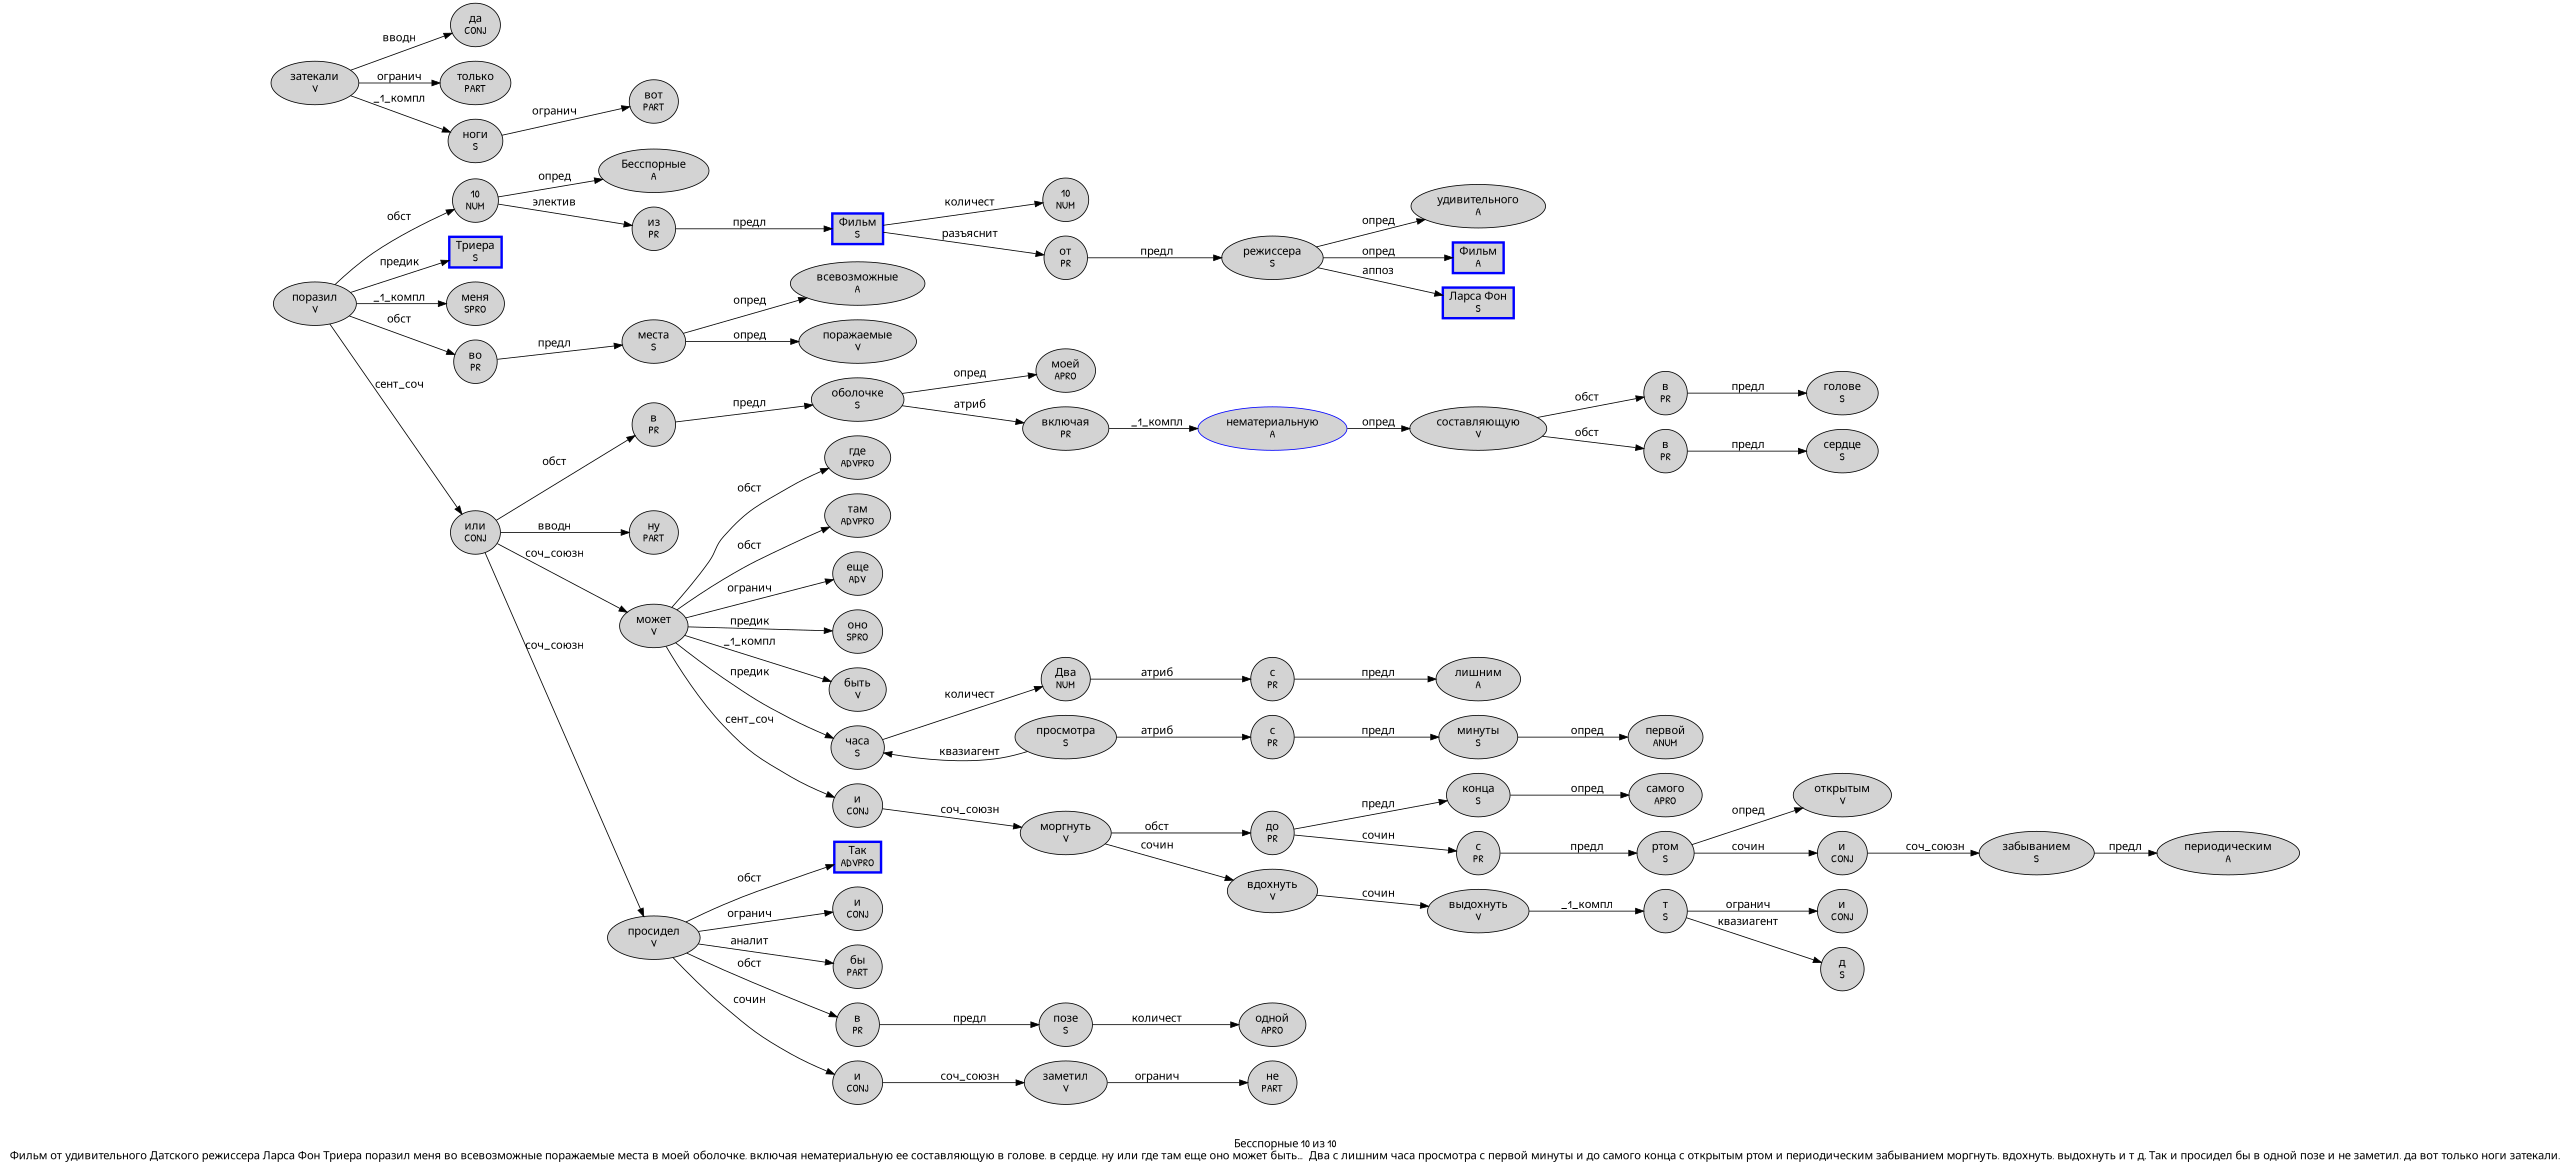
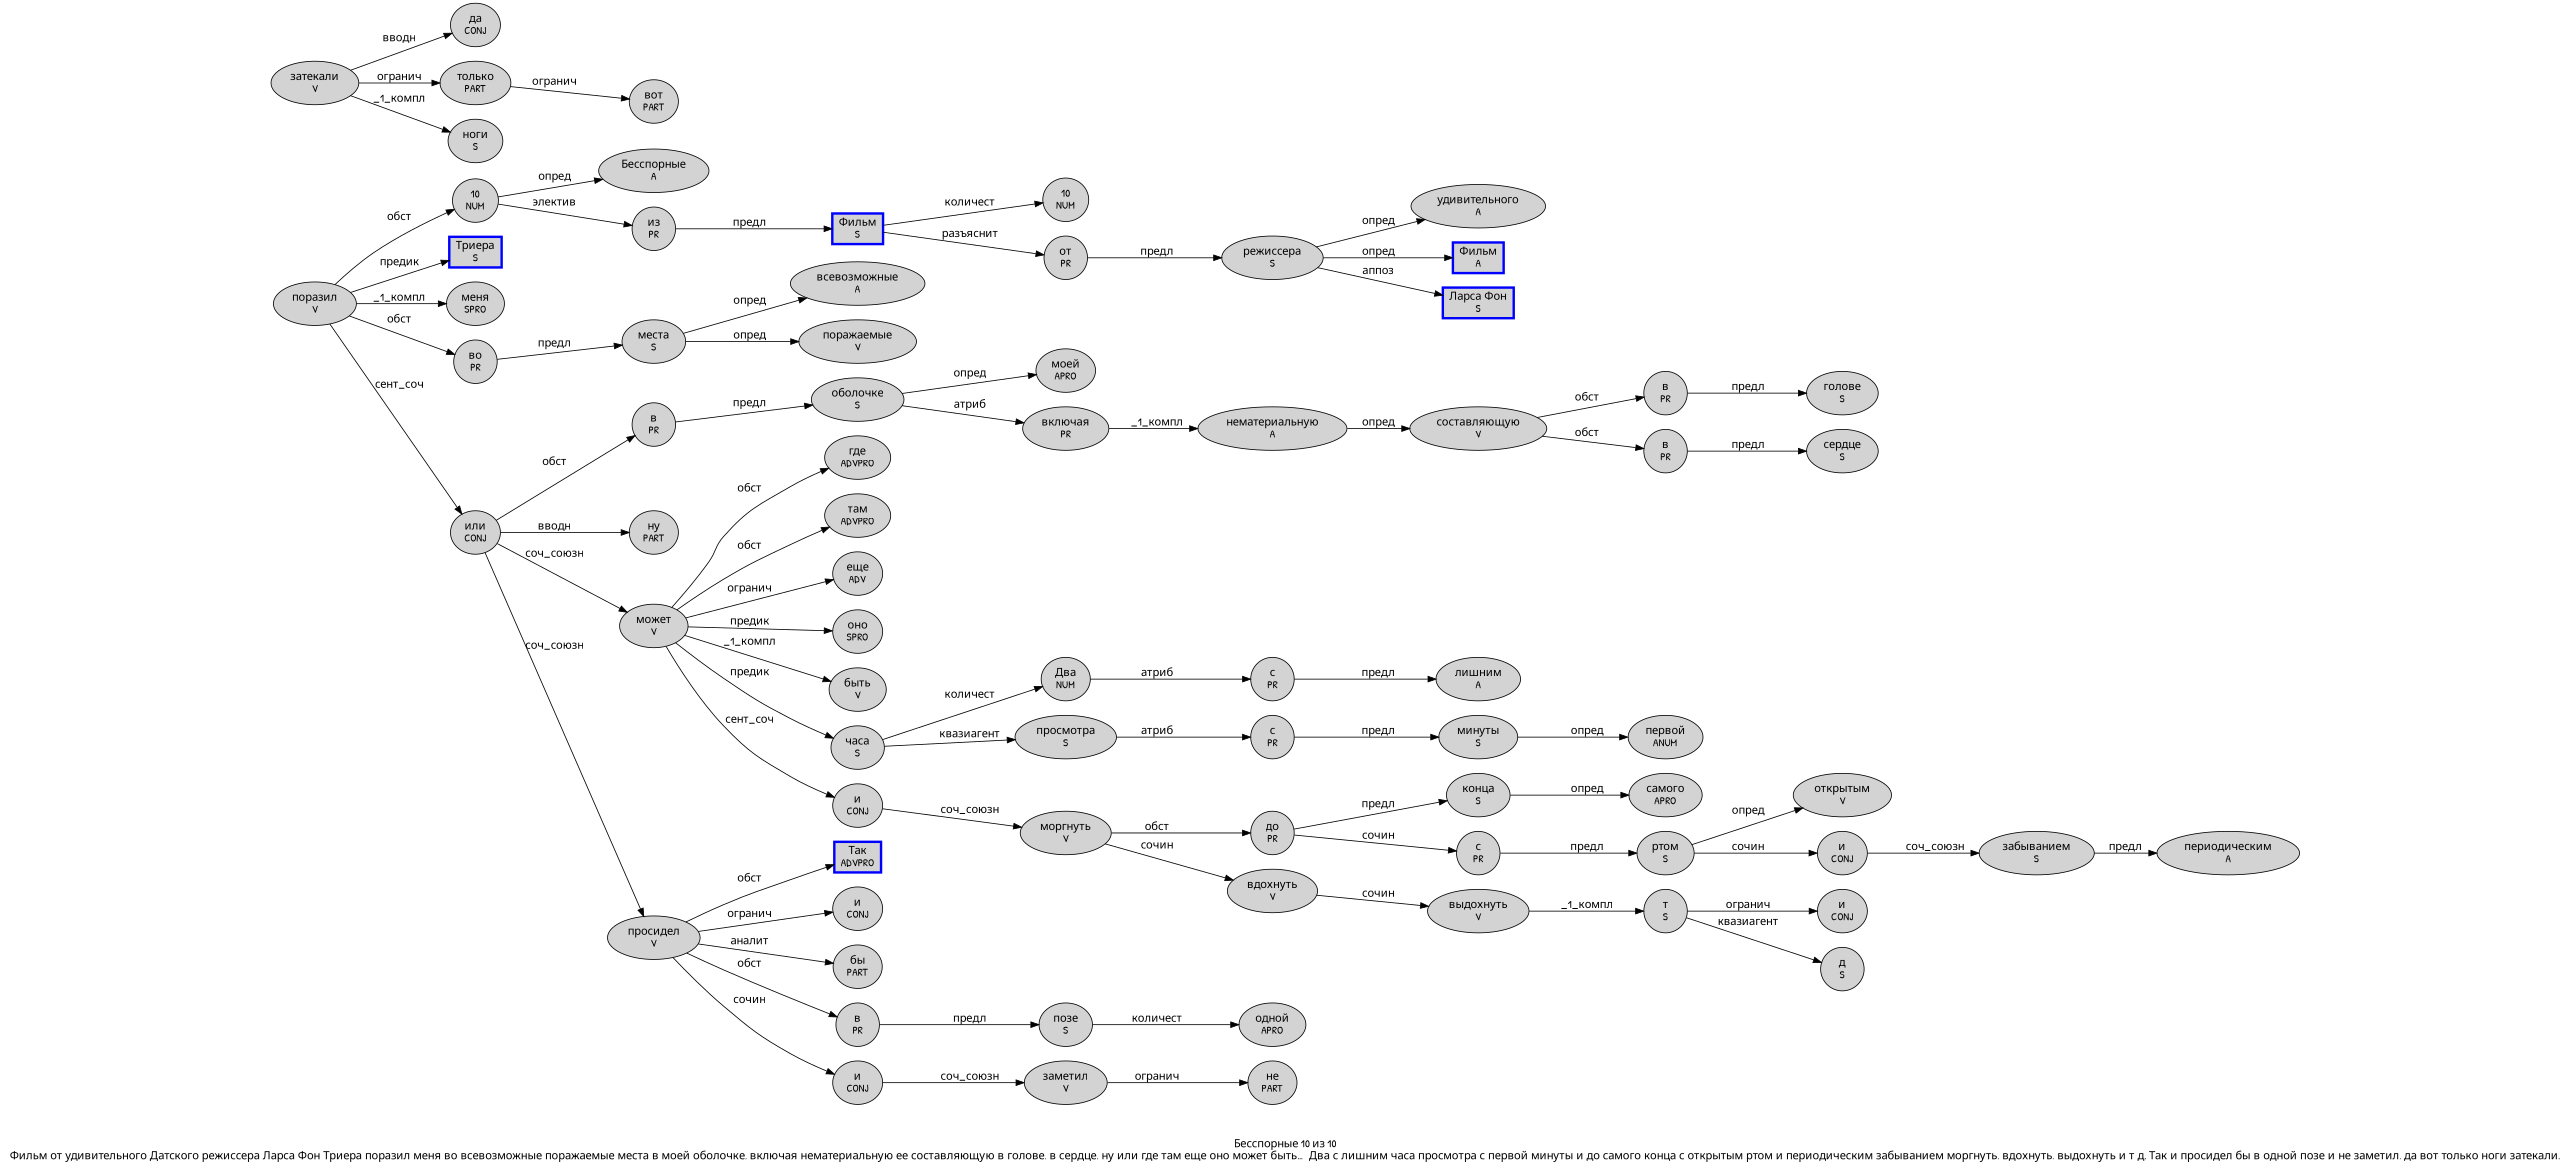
(562, 122) -> (566, 92)
(1272, 429) -> (1272, 429)
(960, 761) -> (946, 743)
